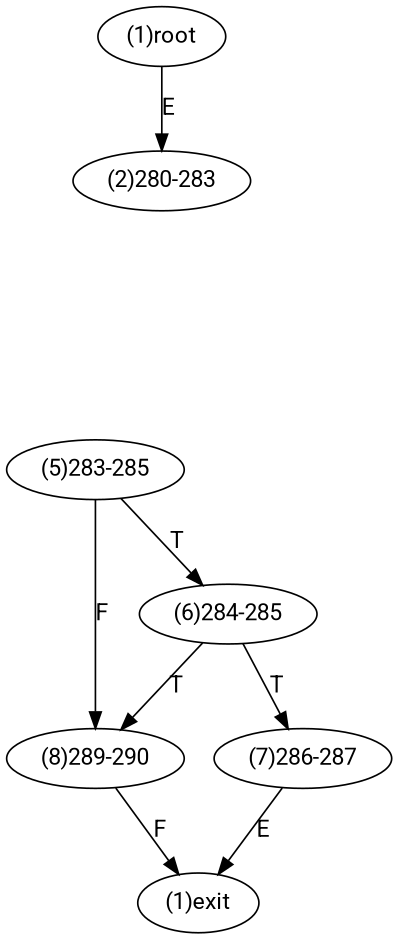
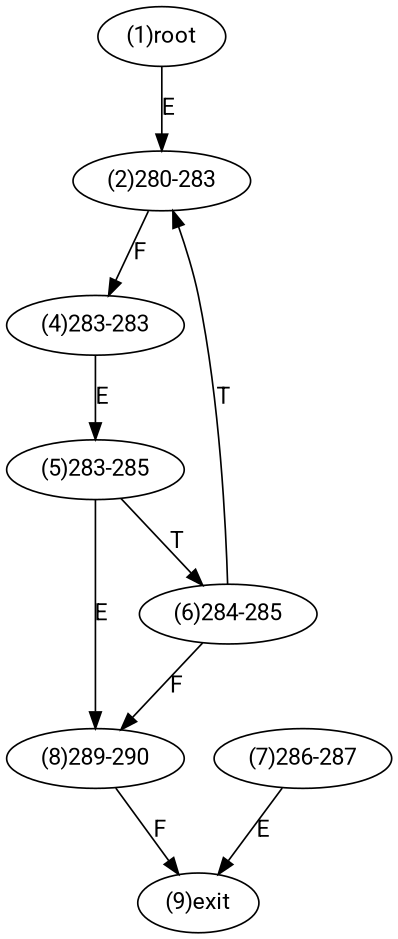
none -> (95, 325)
(102, 614) -> (102, 614)
(262, 679) -> (215, 404)
(177, 686) -> (177, 686)
(198, 903) -> (198, 903)
